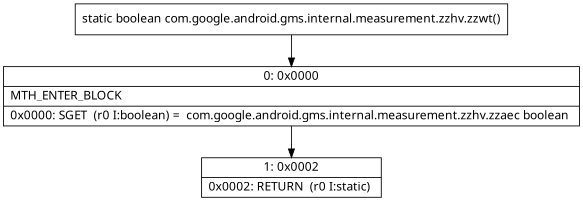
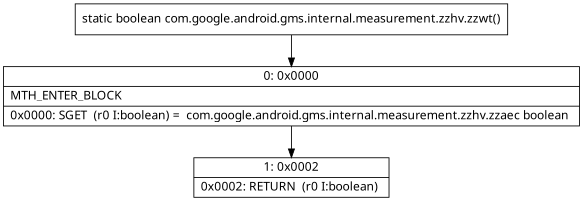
(291, 187) -> (291, 187)
